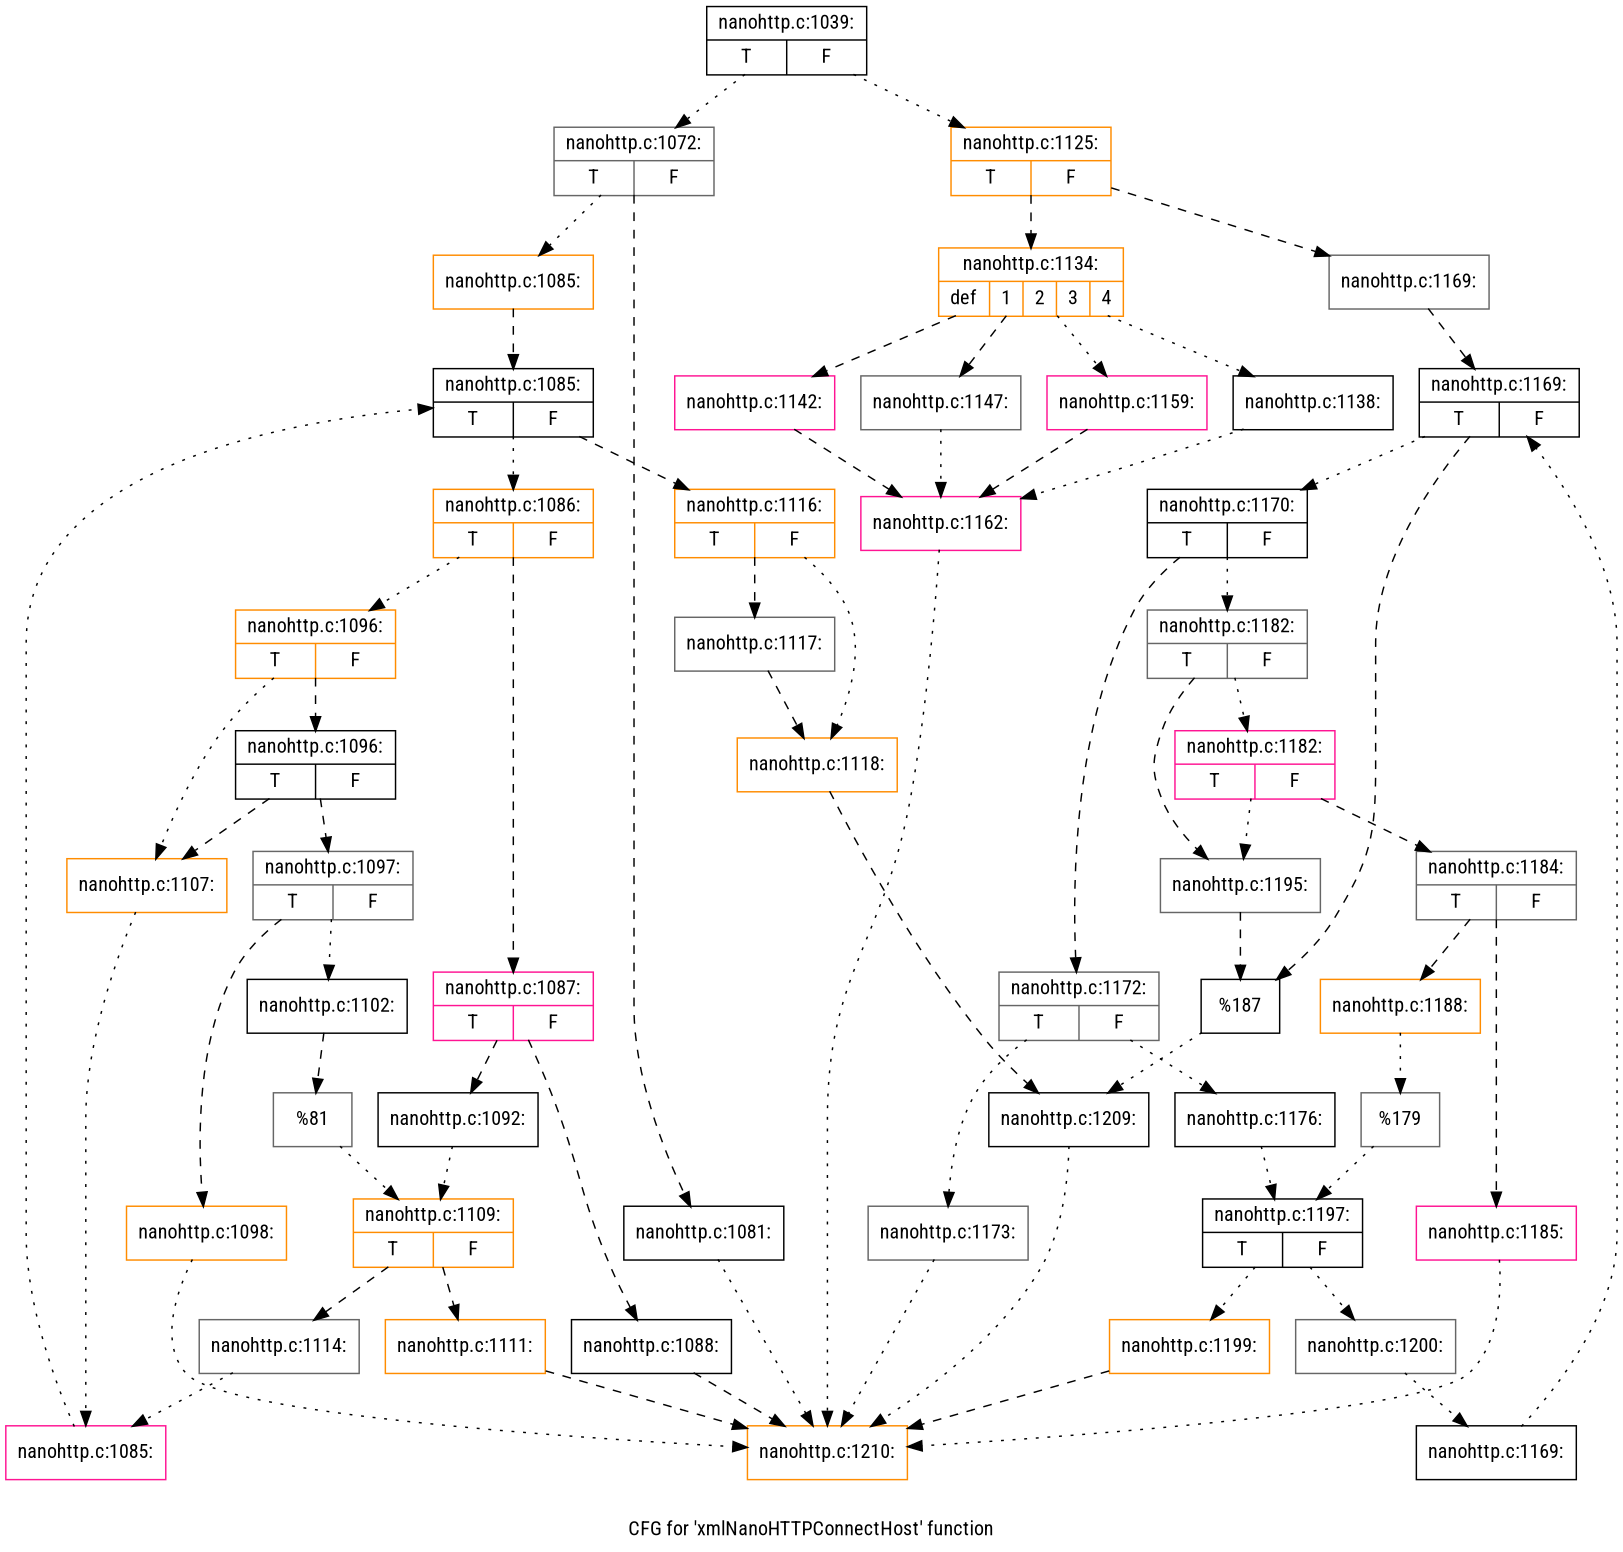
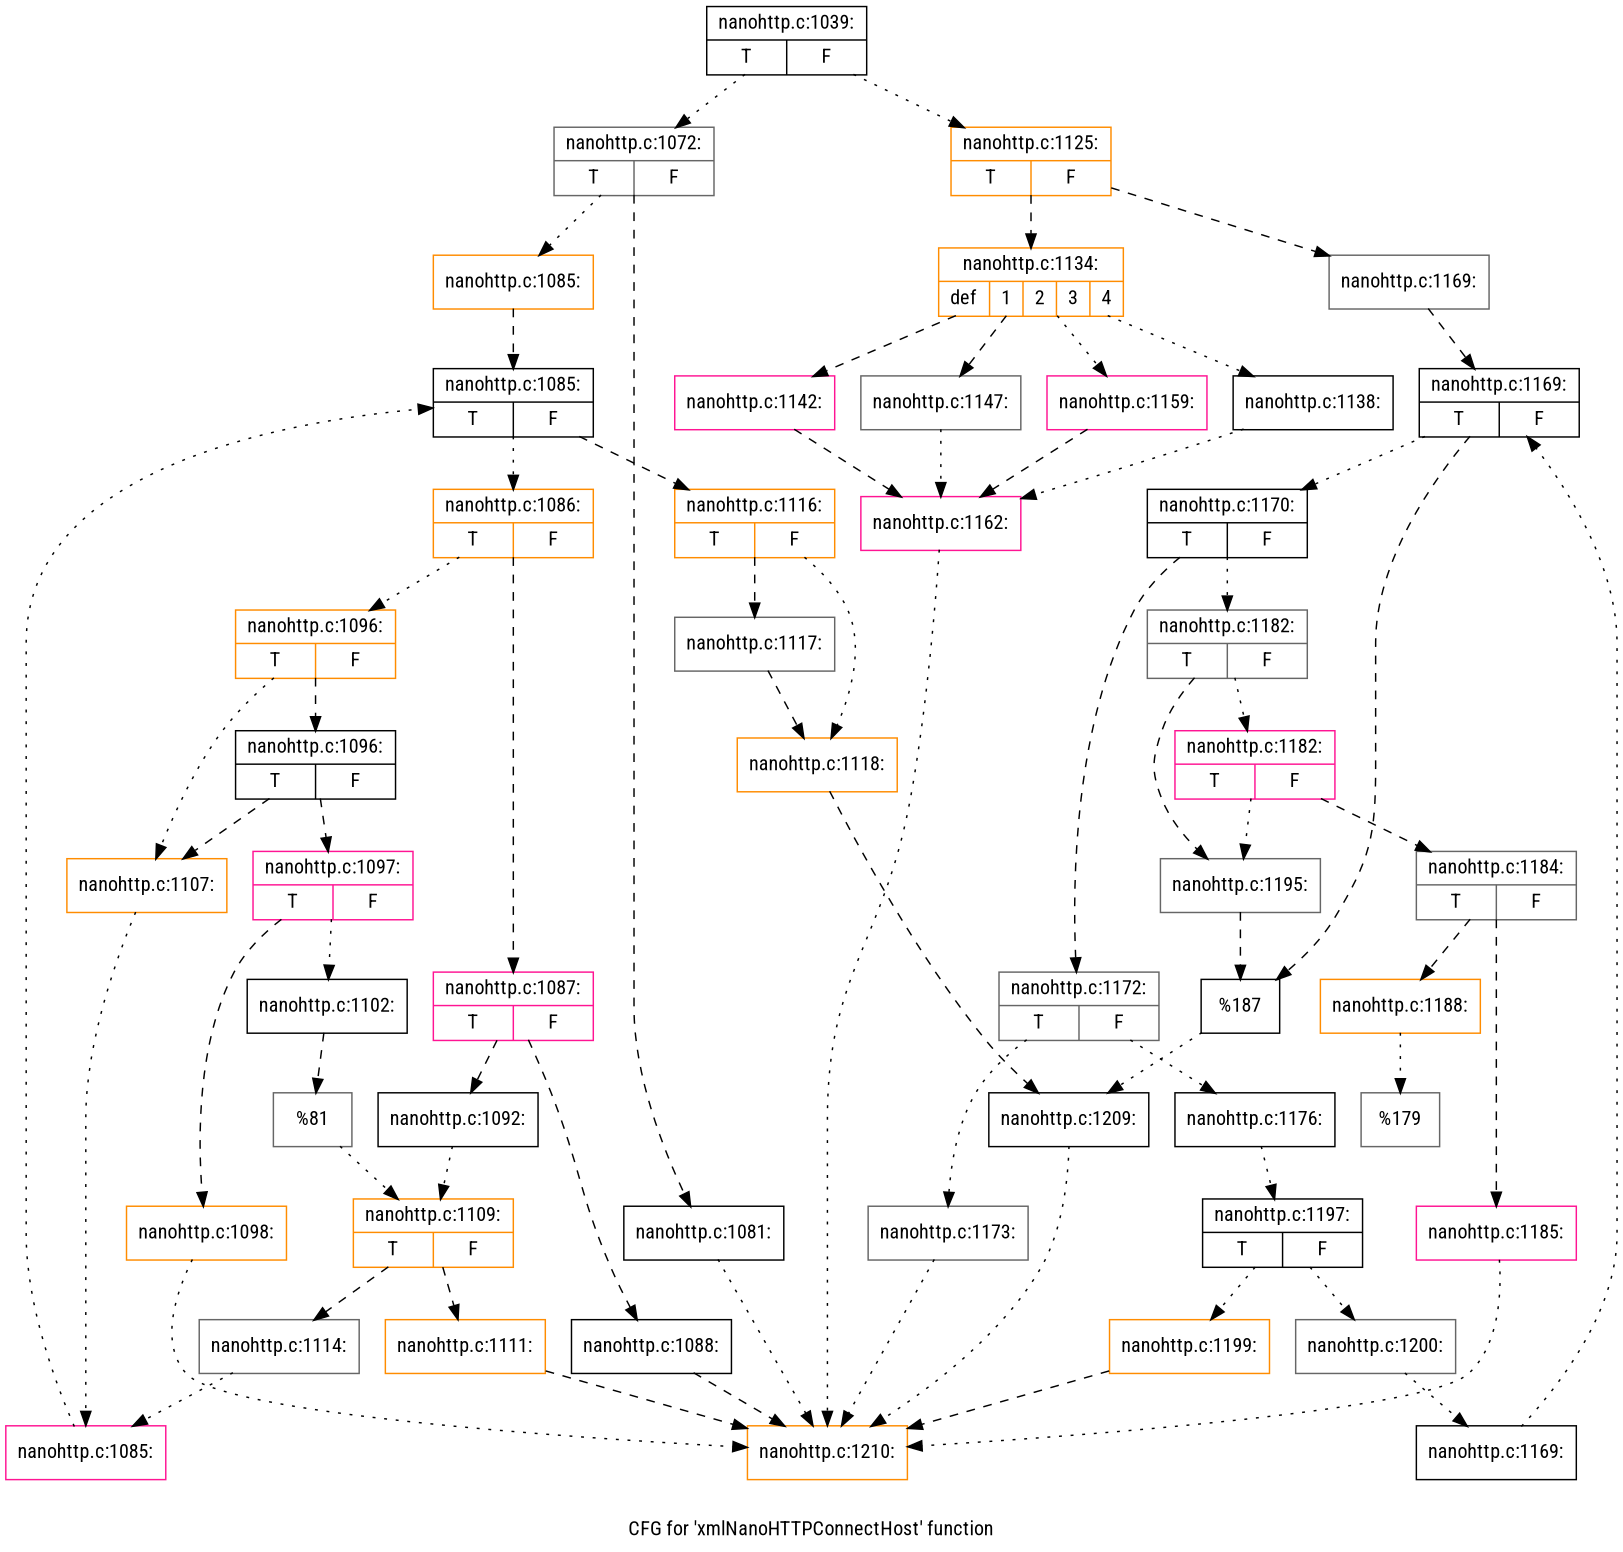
(333, 886) -> (333, 886)
(1351, 1168) -> none
